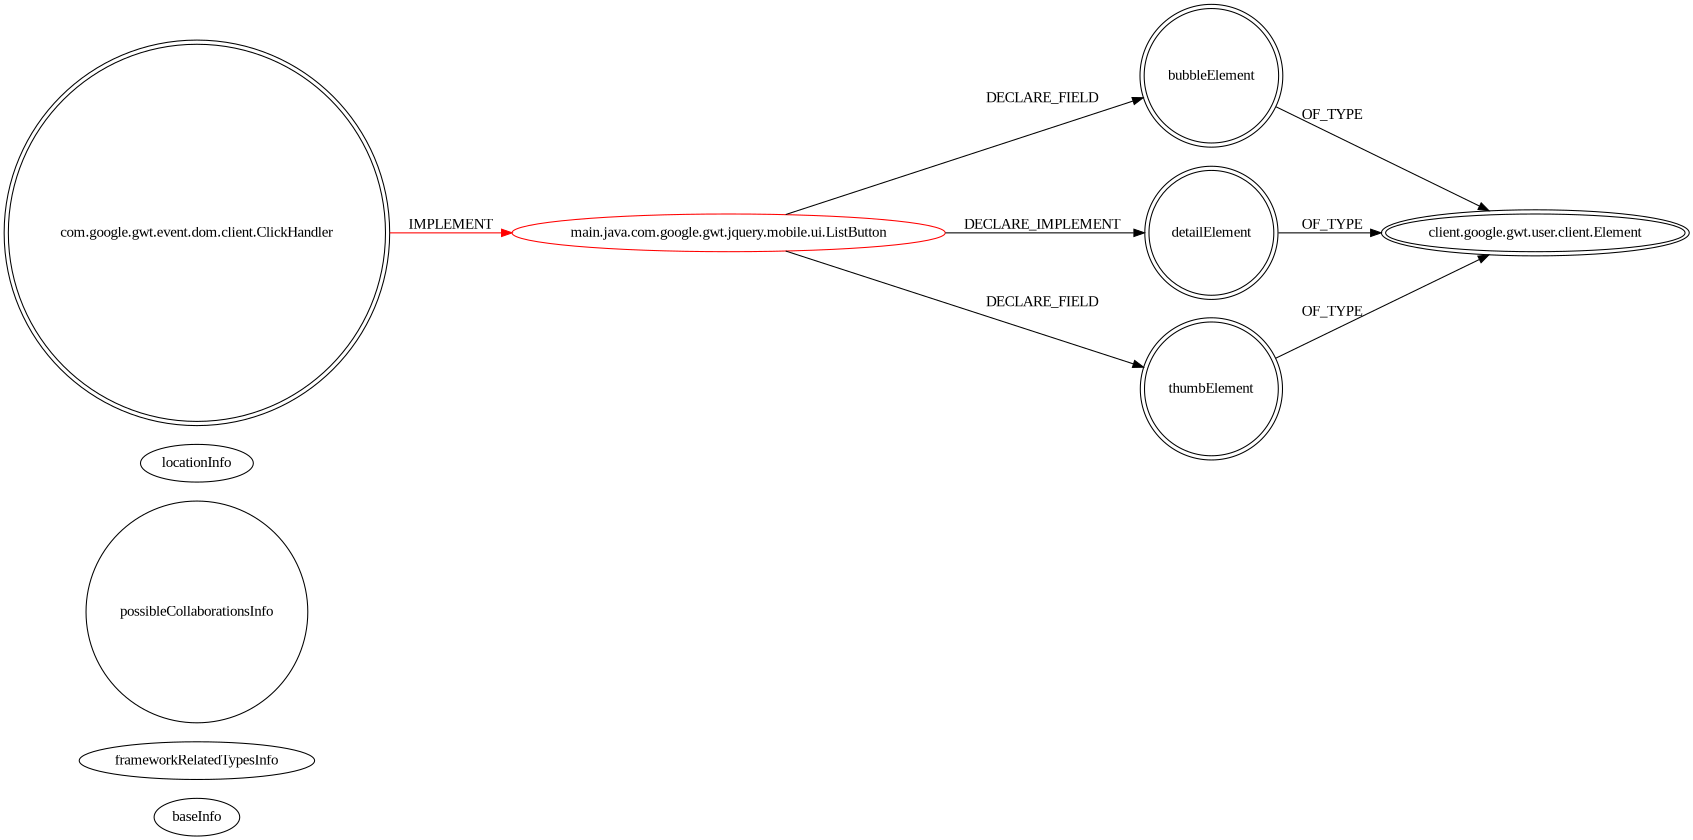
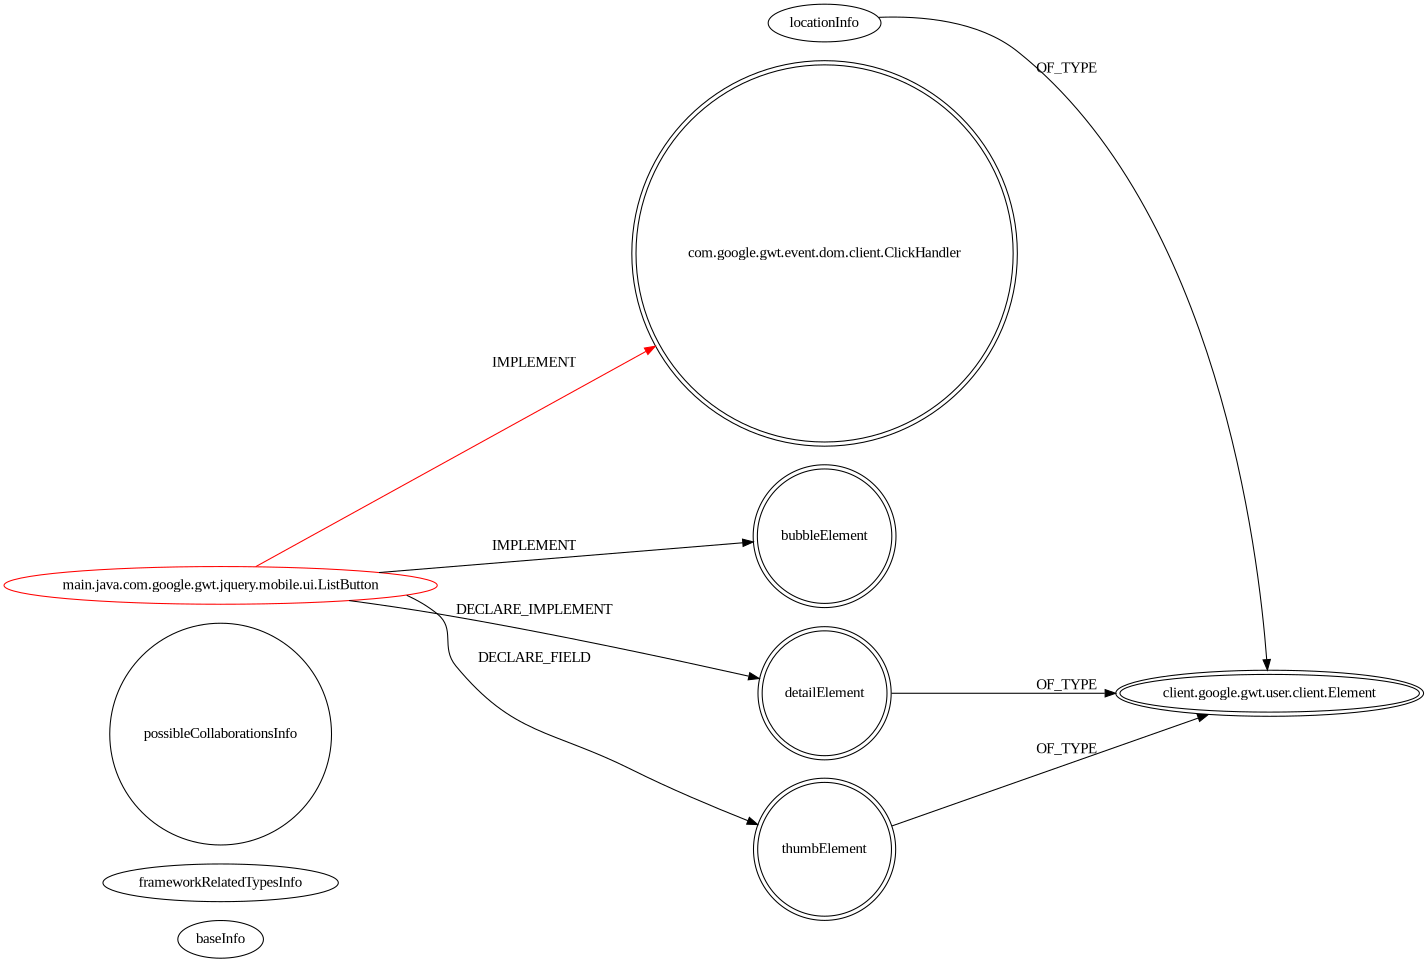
(1042, 98) -> (534, 546)
(1378, 156) -> (1171, 263)
(446, 233) -> (451, 459)
